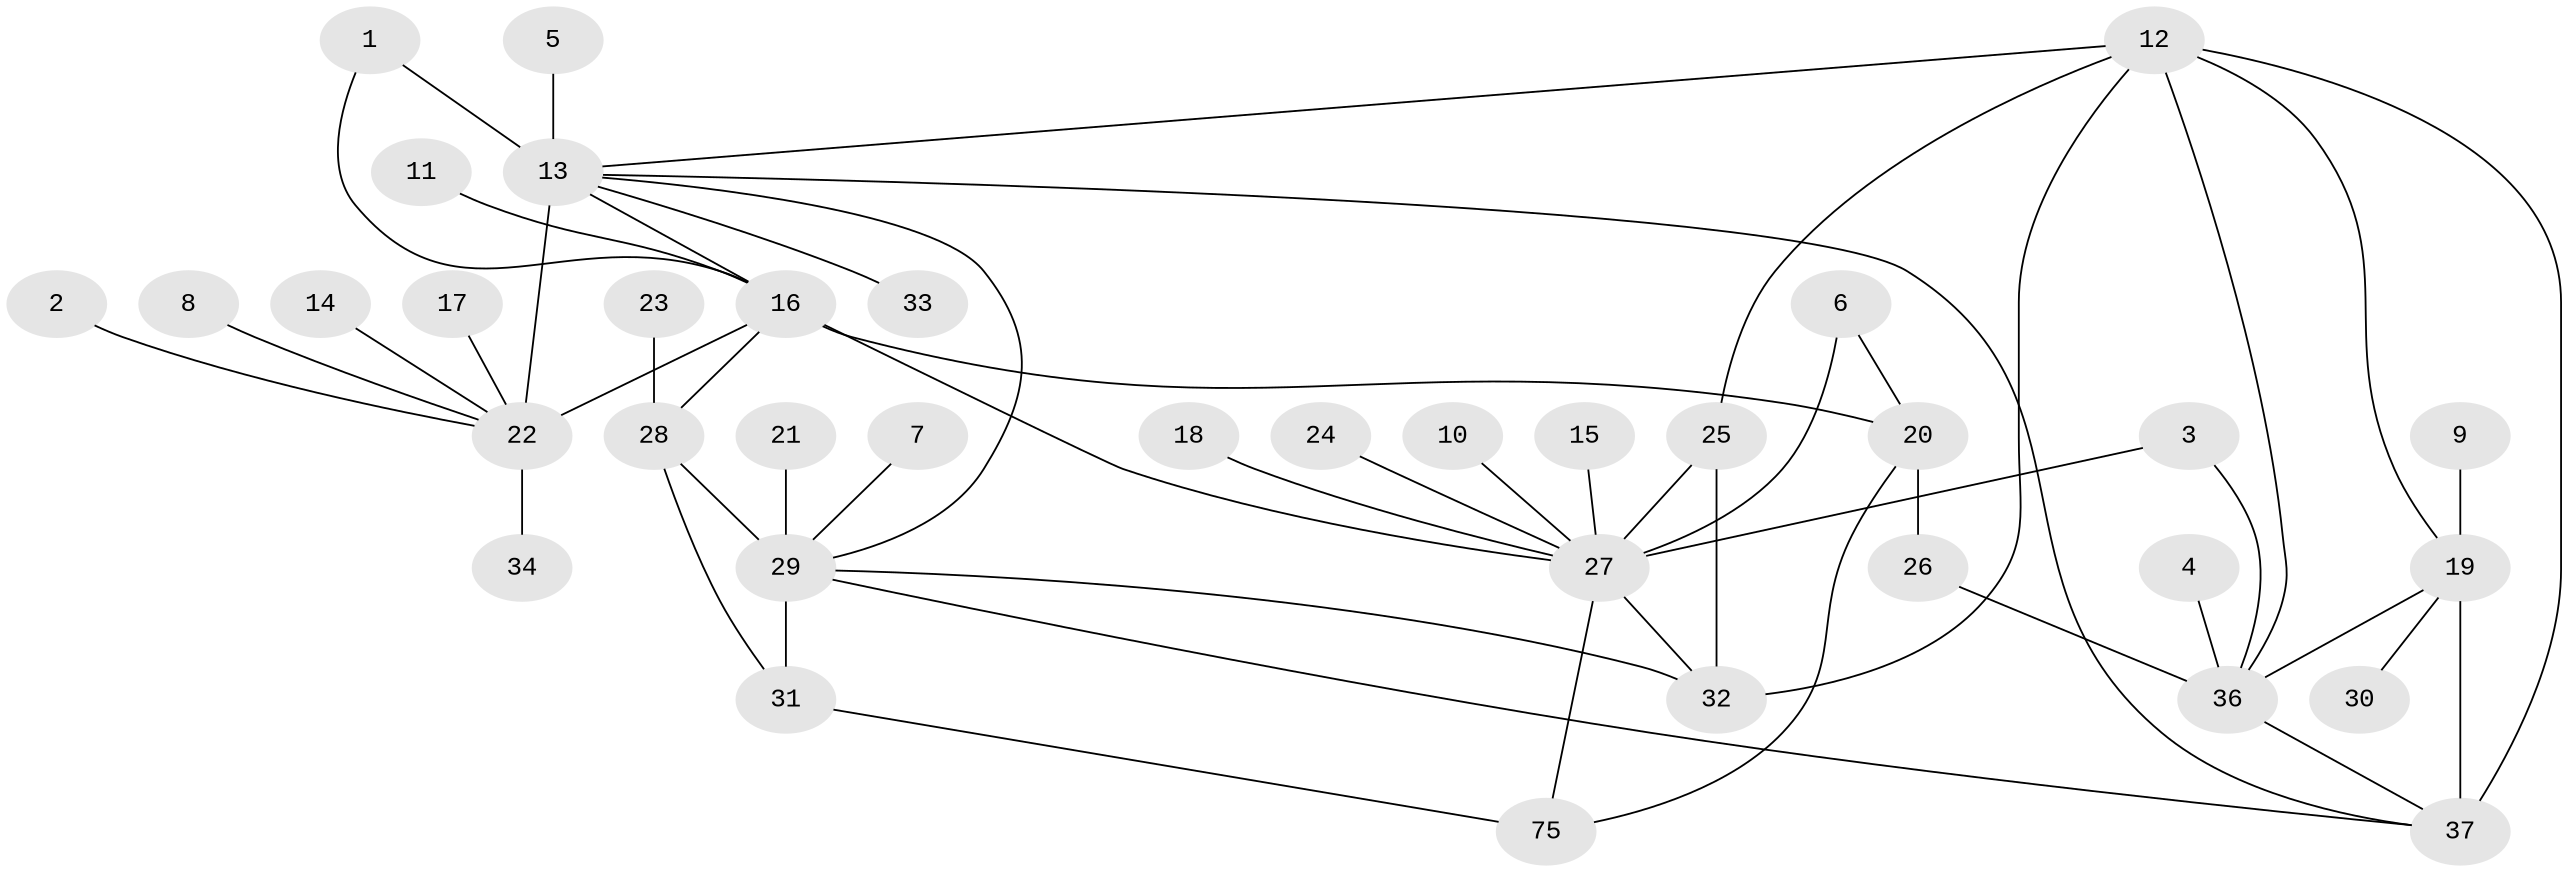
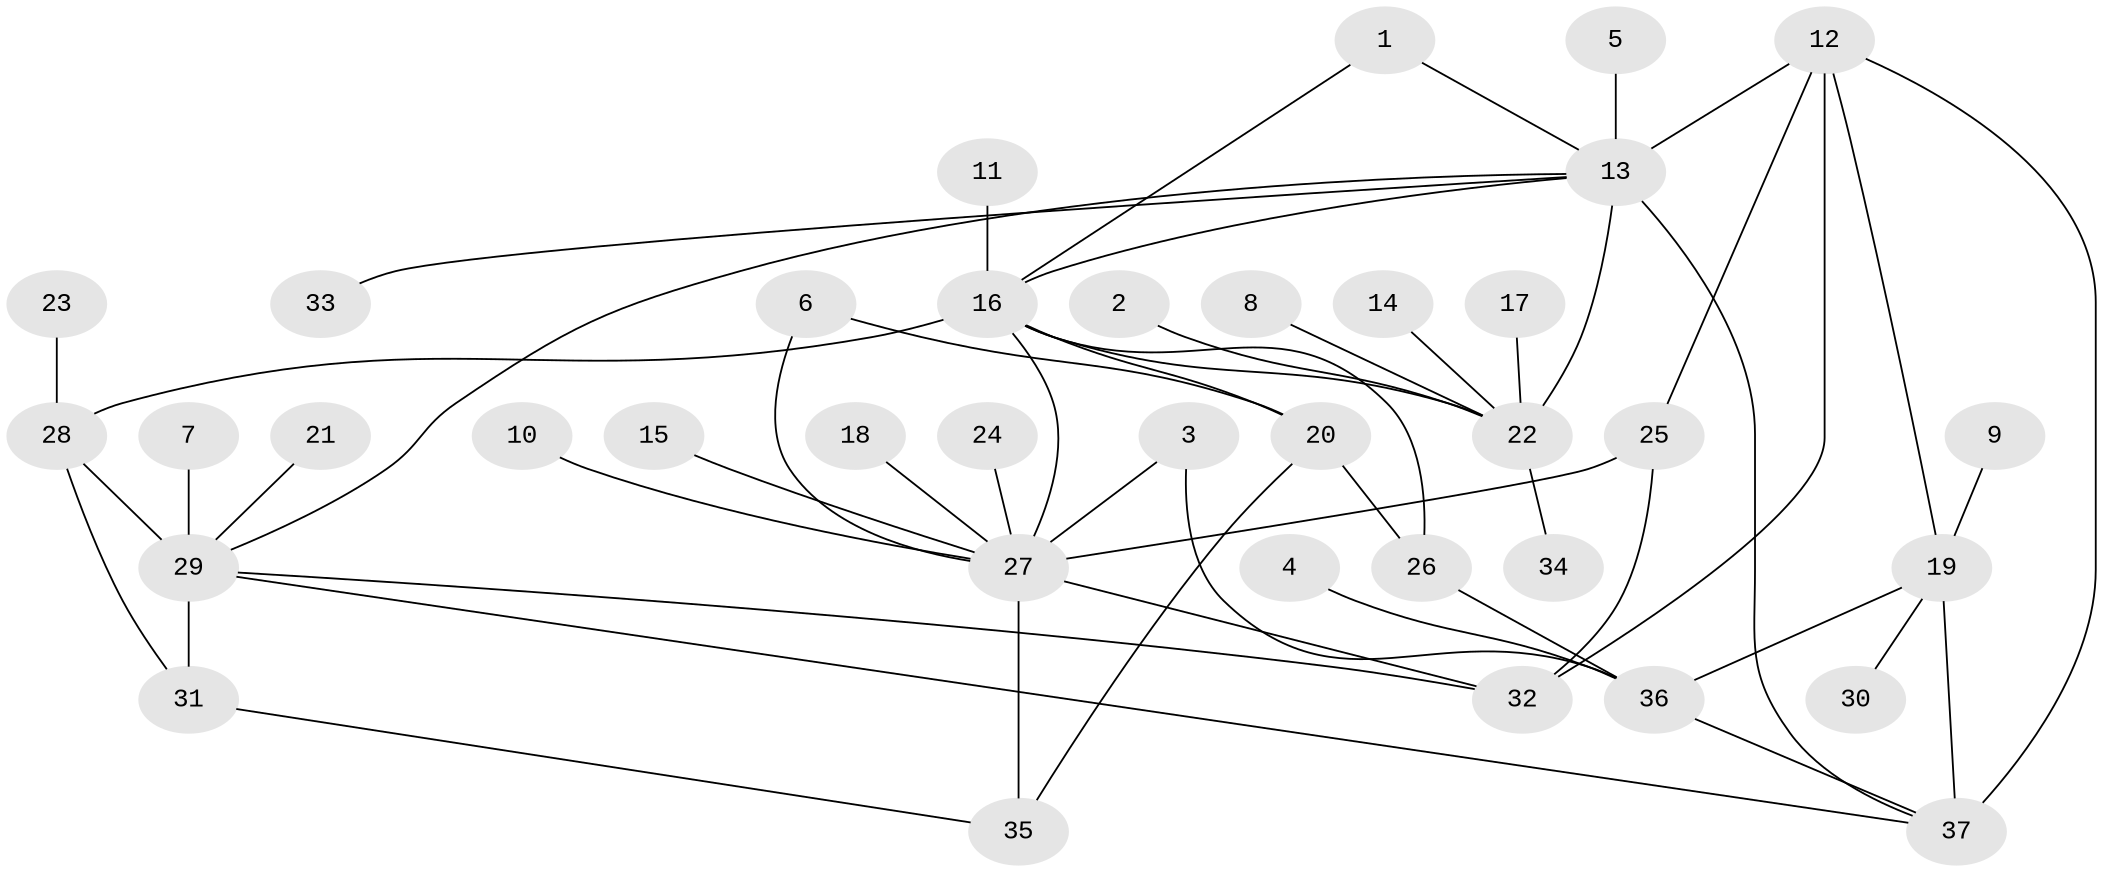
none -> (1282, 350)
(2254, 370) -> none
(1546, 832) -> (1019, 832)
